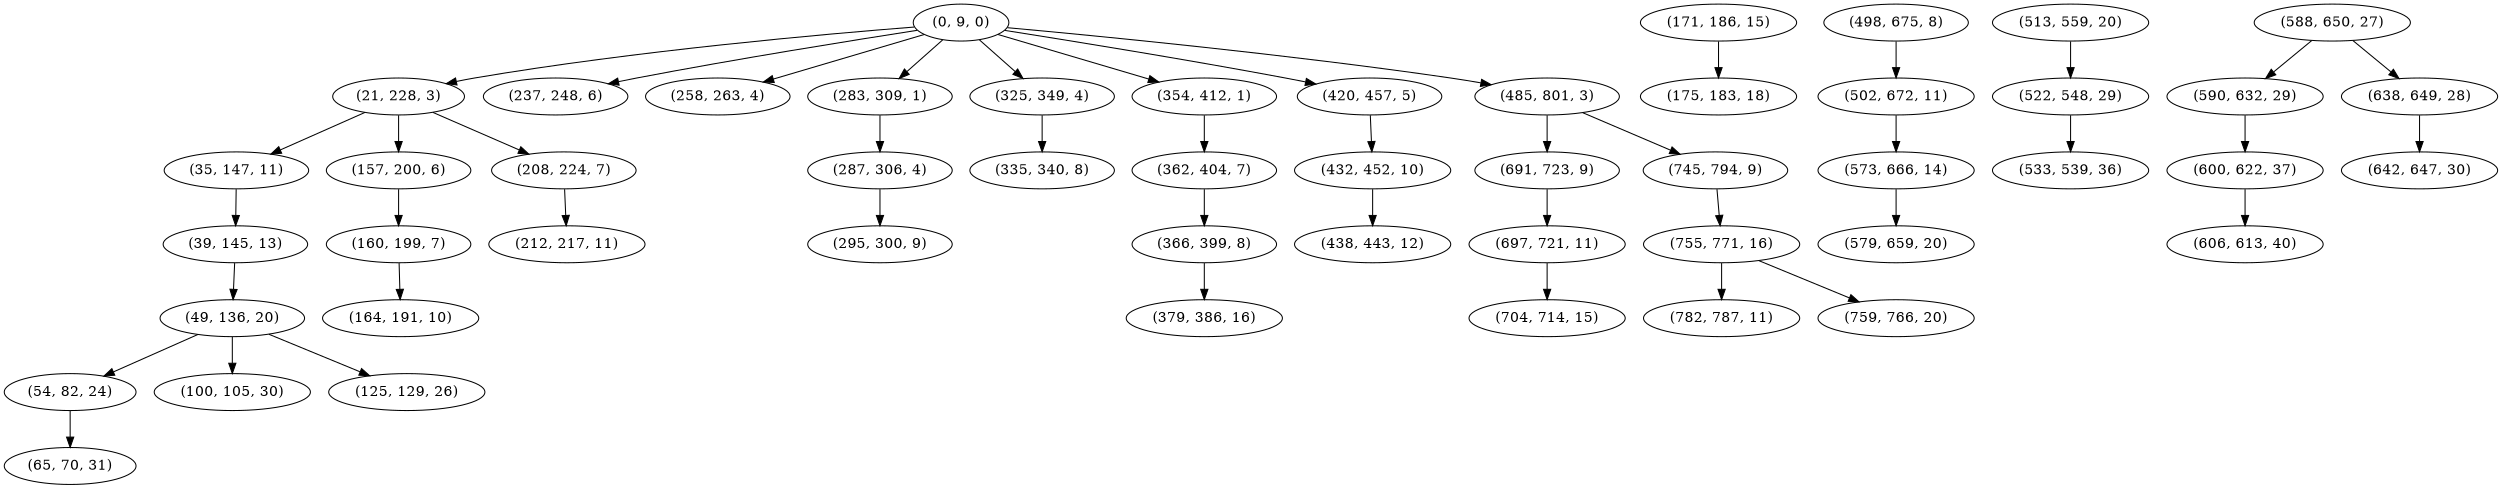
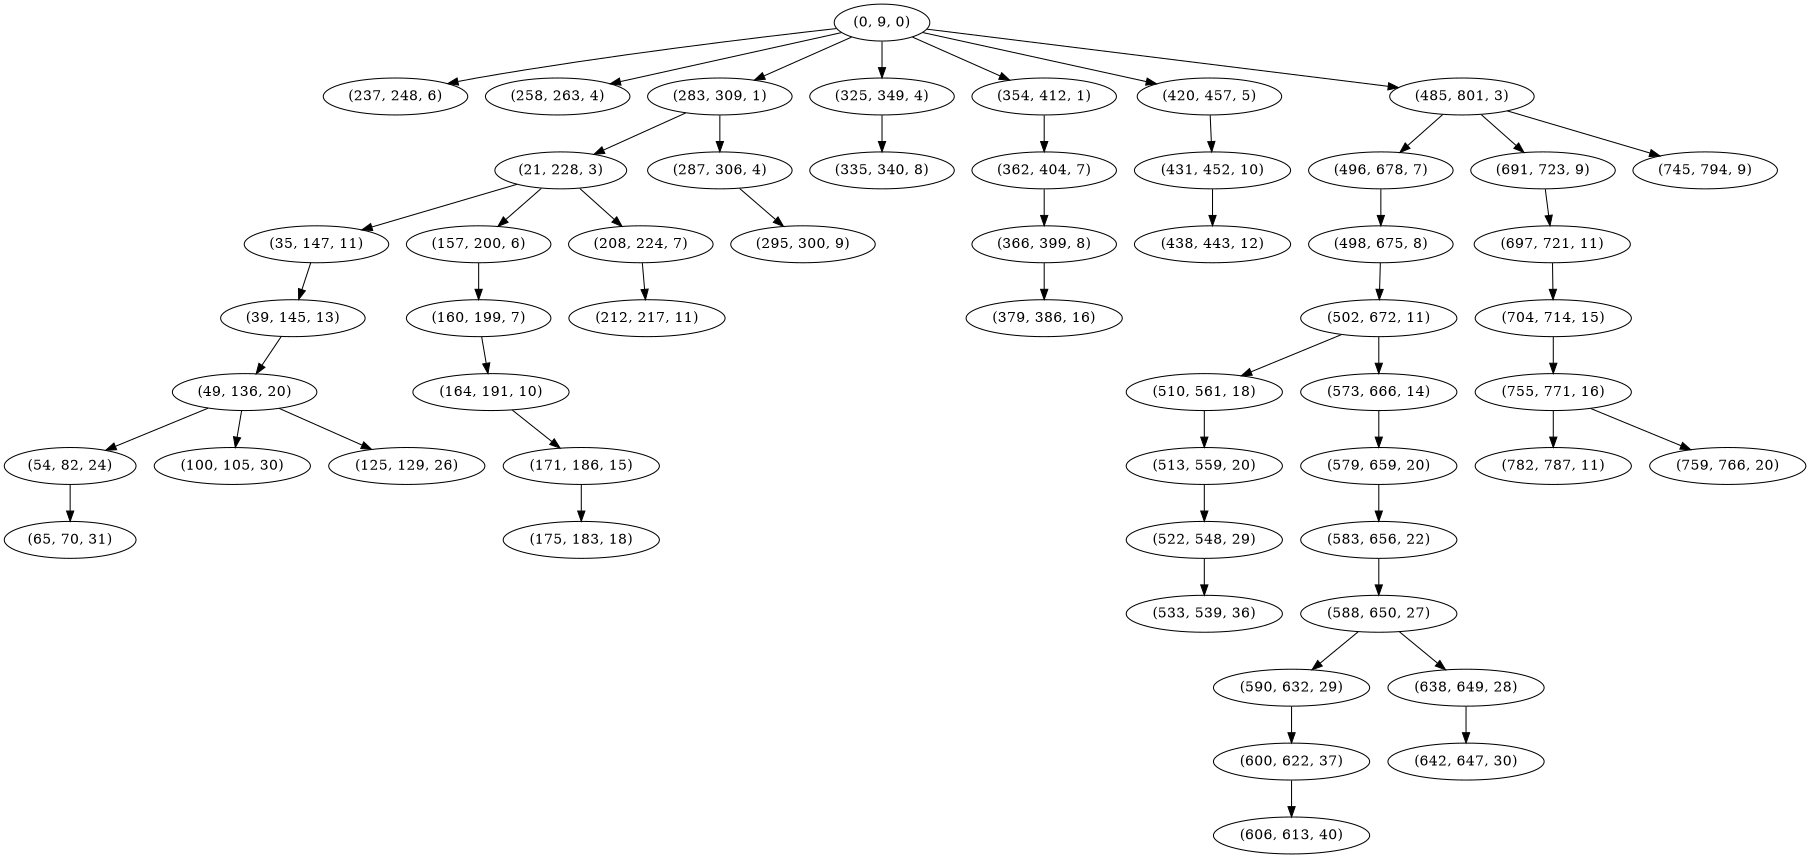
(685, 49) -> (645, 131)
(1373, 170) -> (1212, 170)
none -> (1381, 170)
(1718, 202) -> (1553, 350)
none -> (1204, 392)
none -> (532, 426)
none -> (1379, 540)
